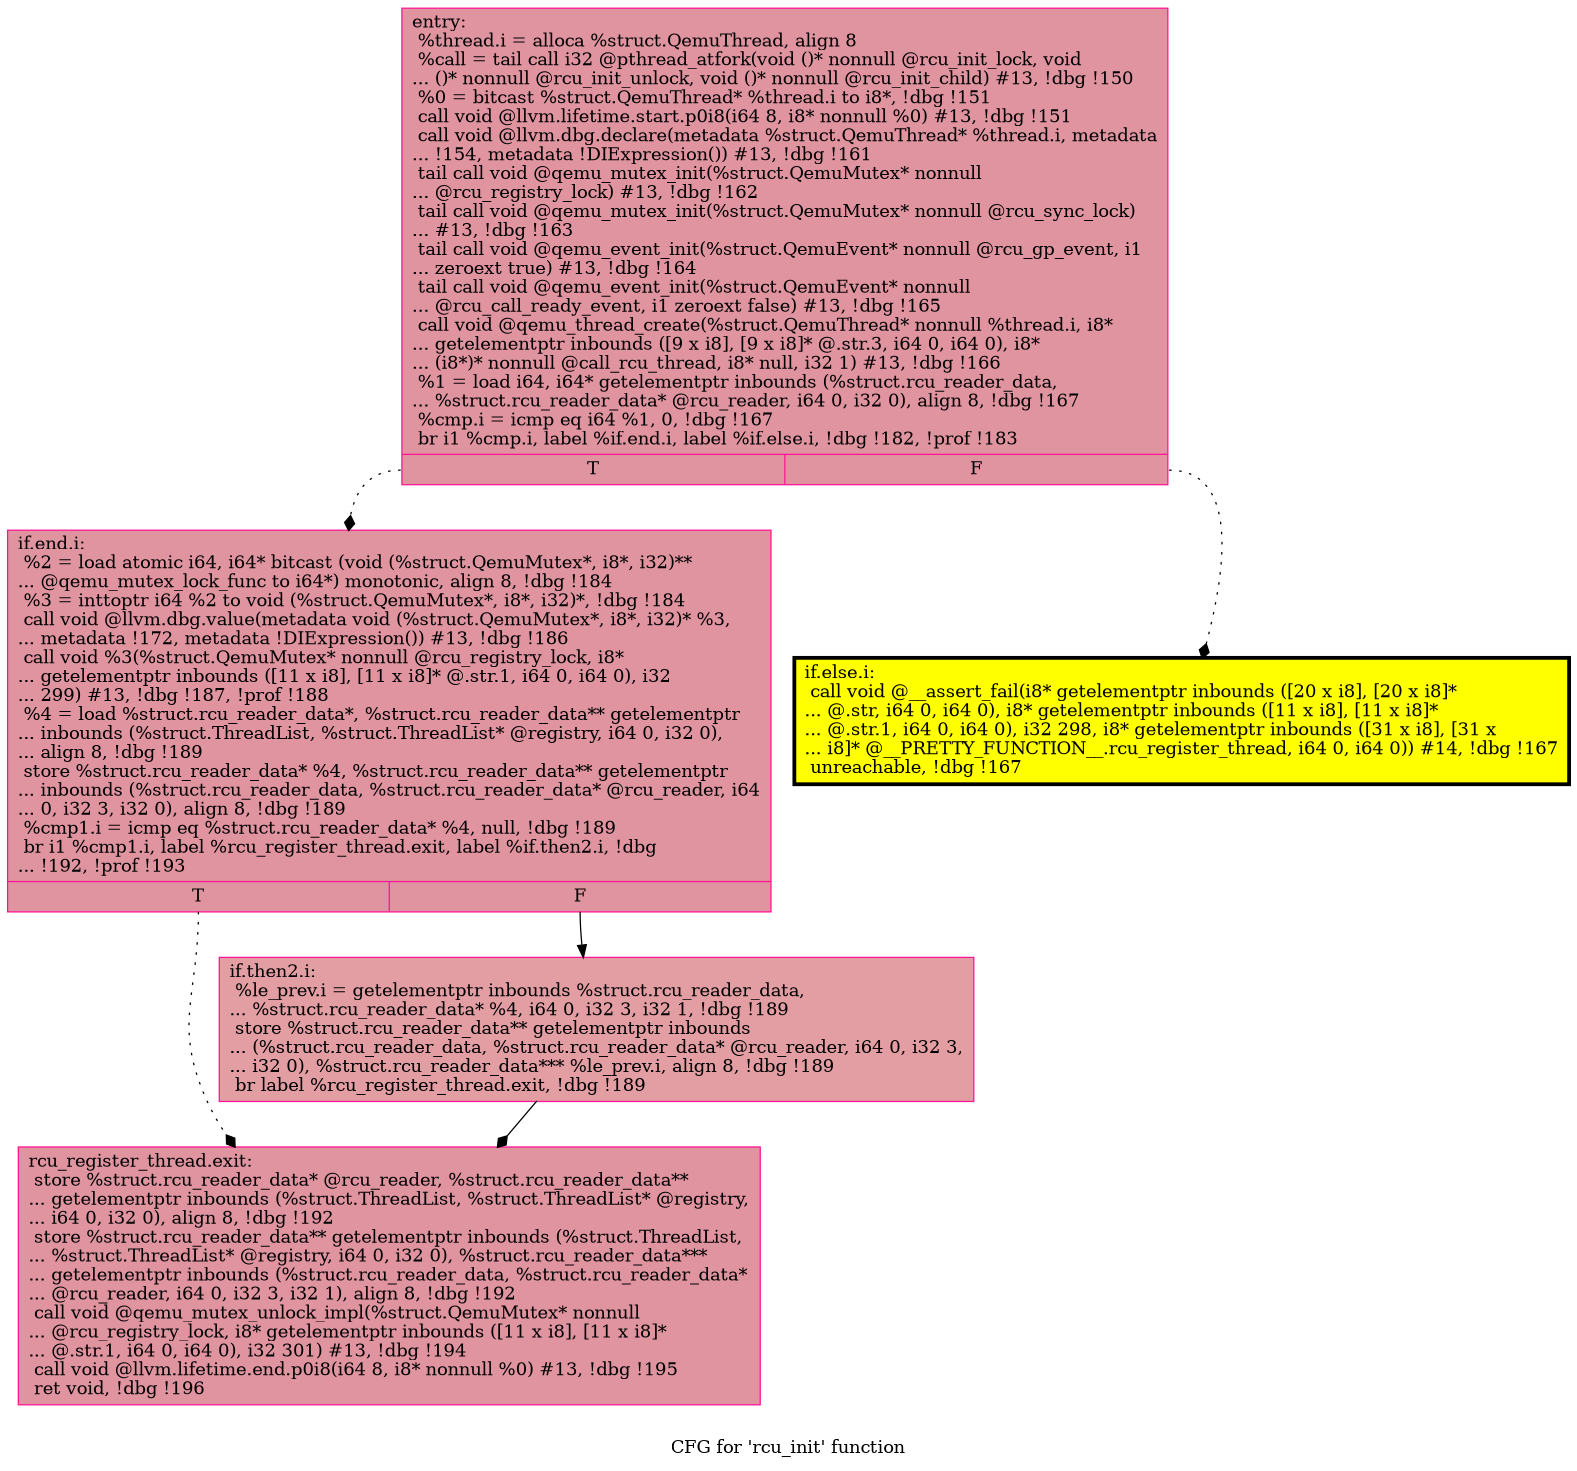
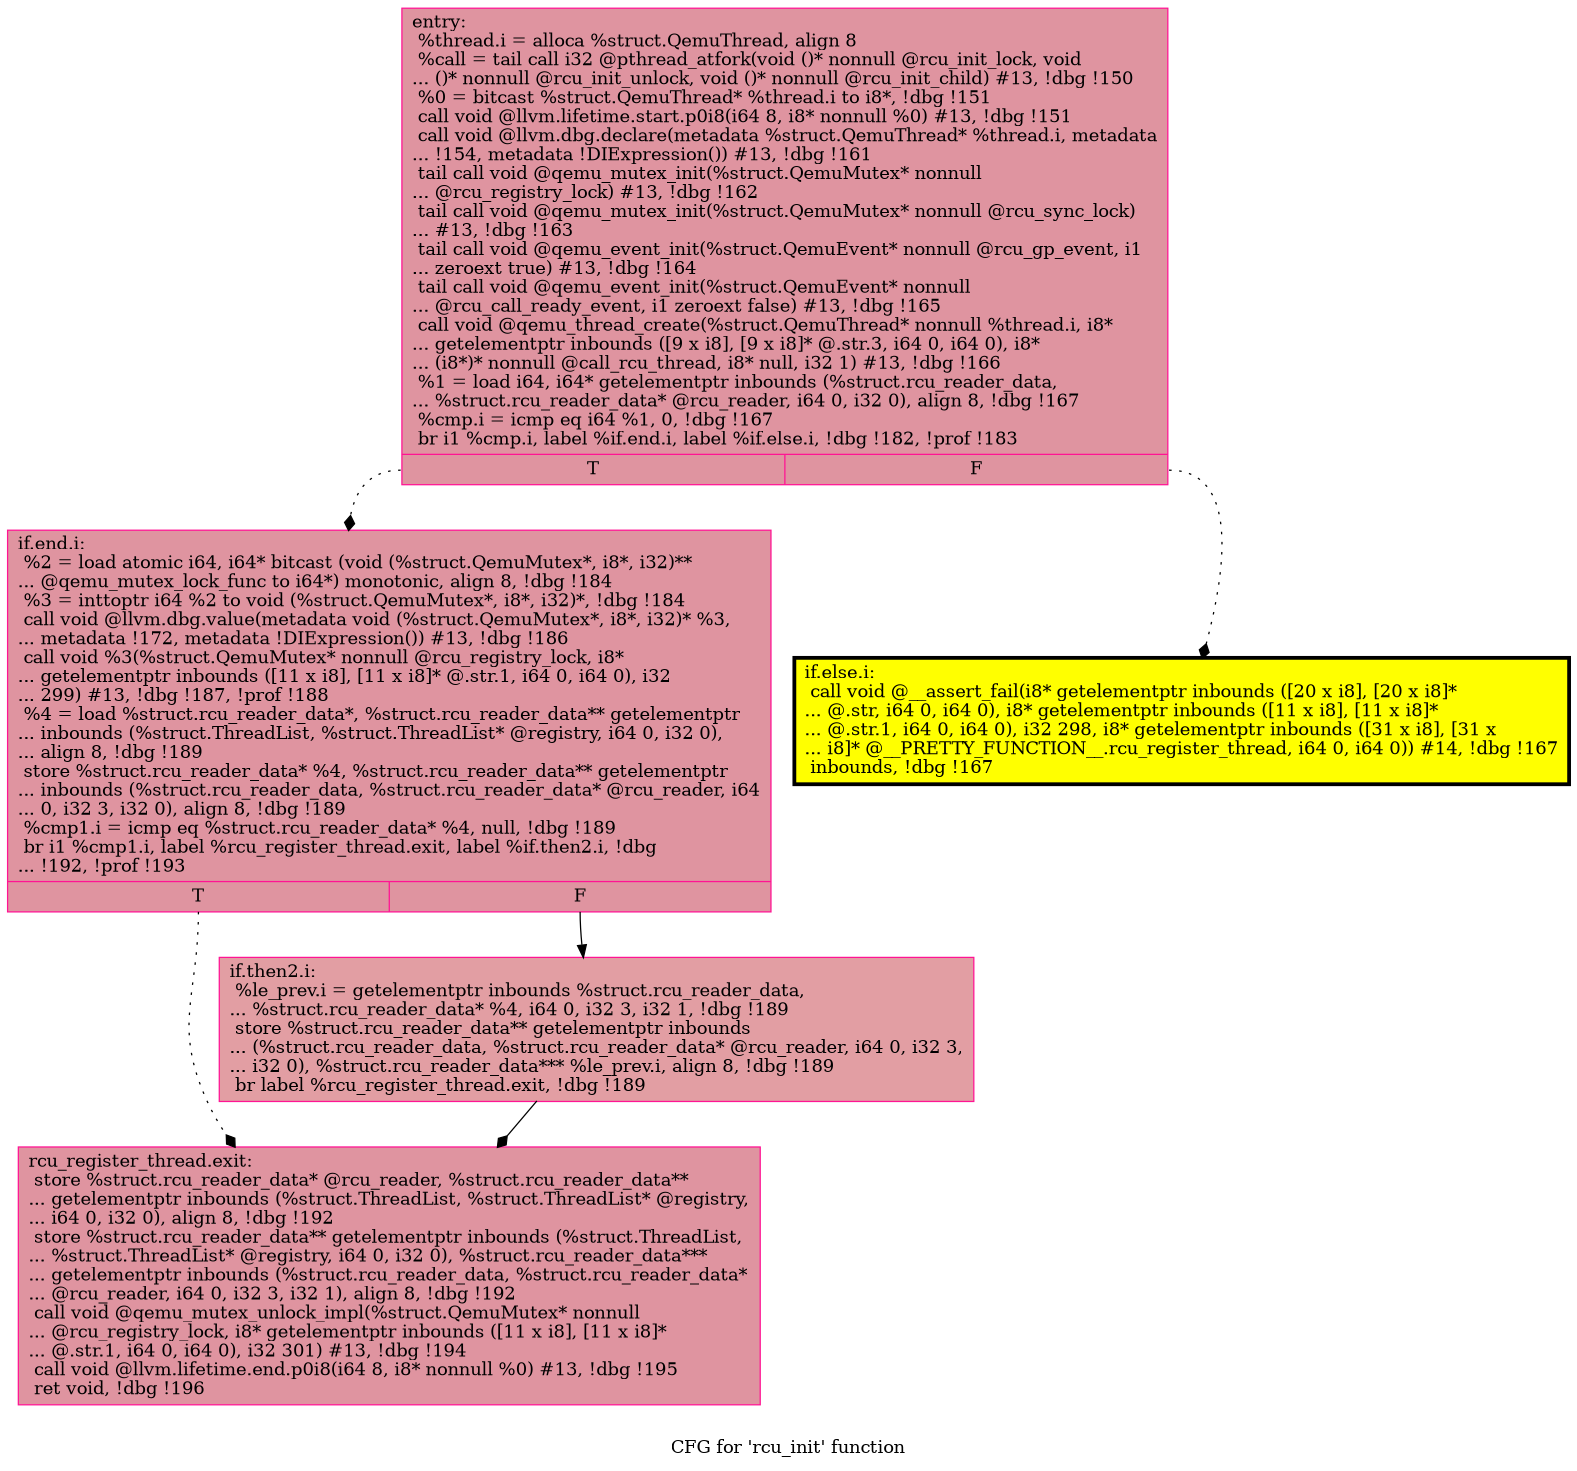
(913, 768) -> (899, 768)
